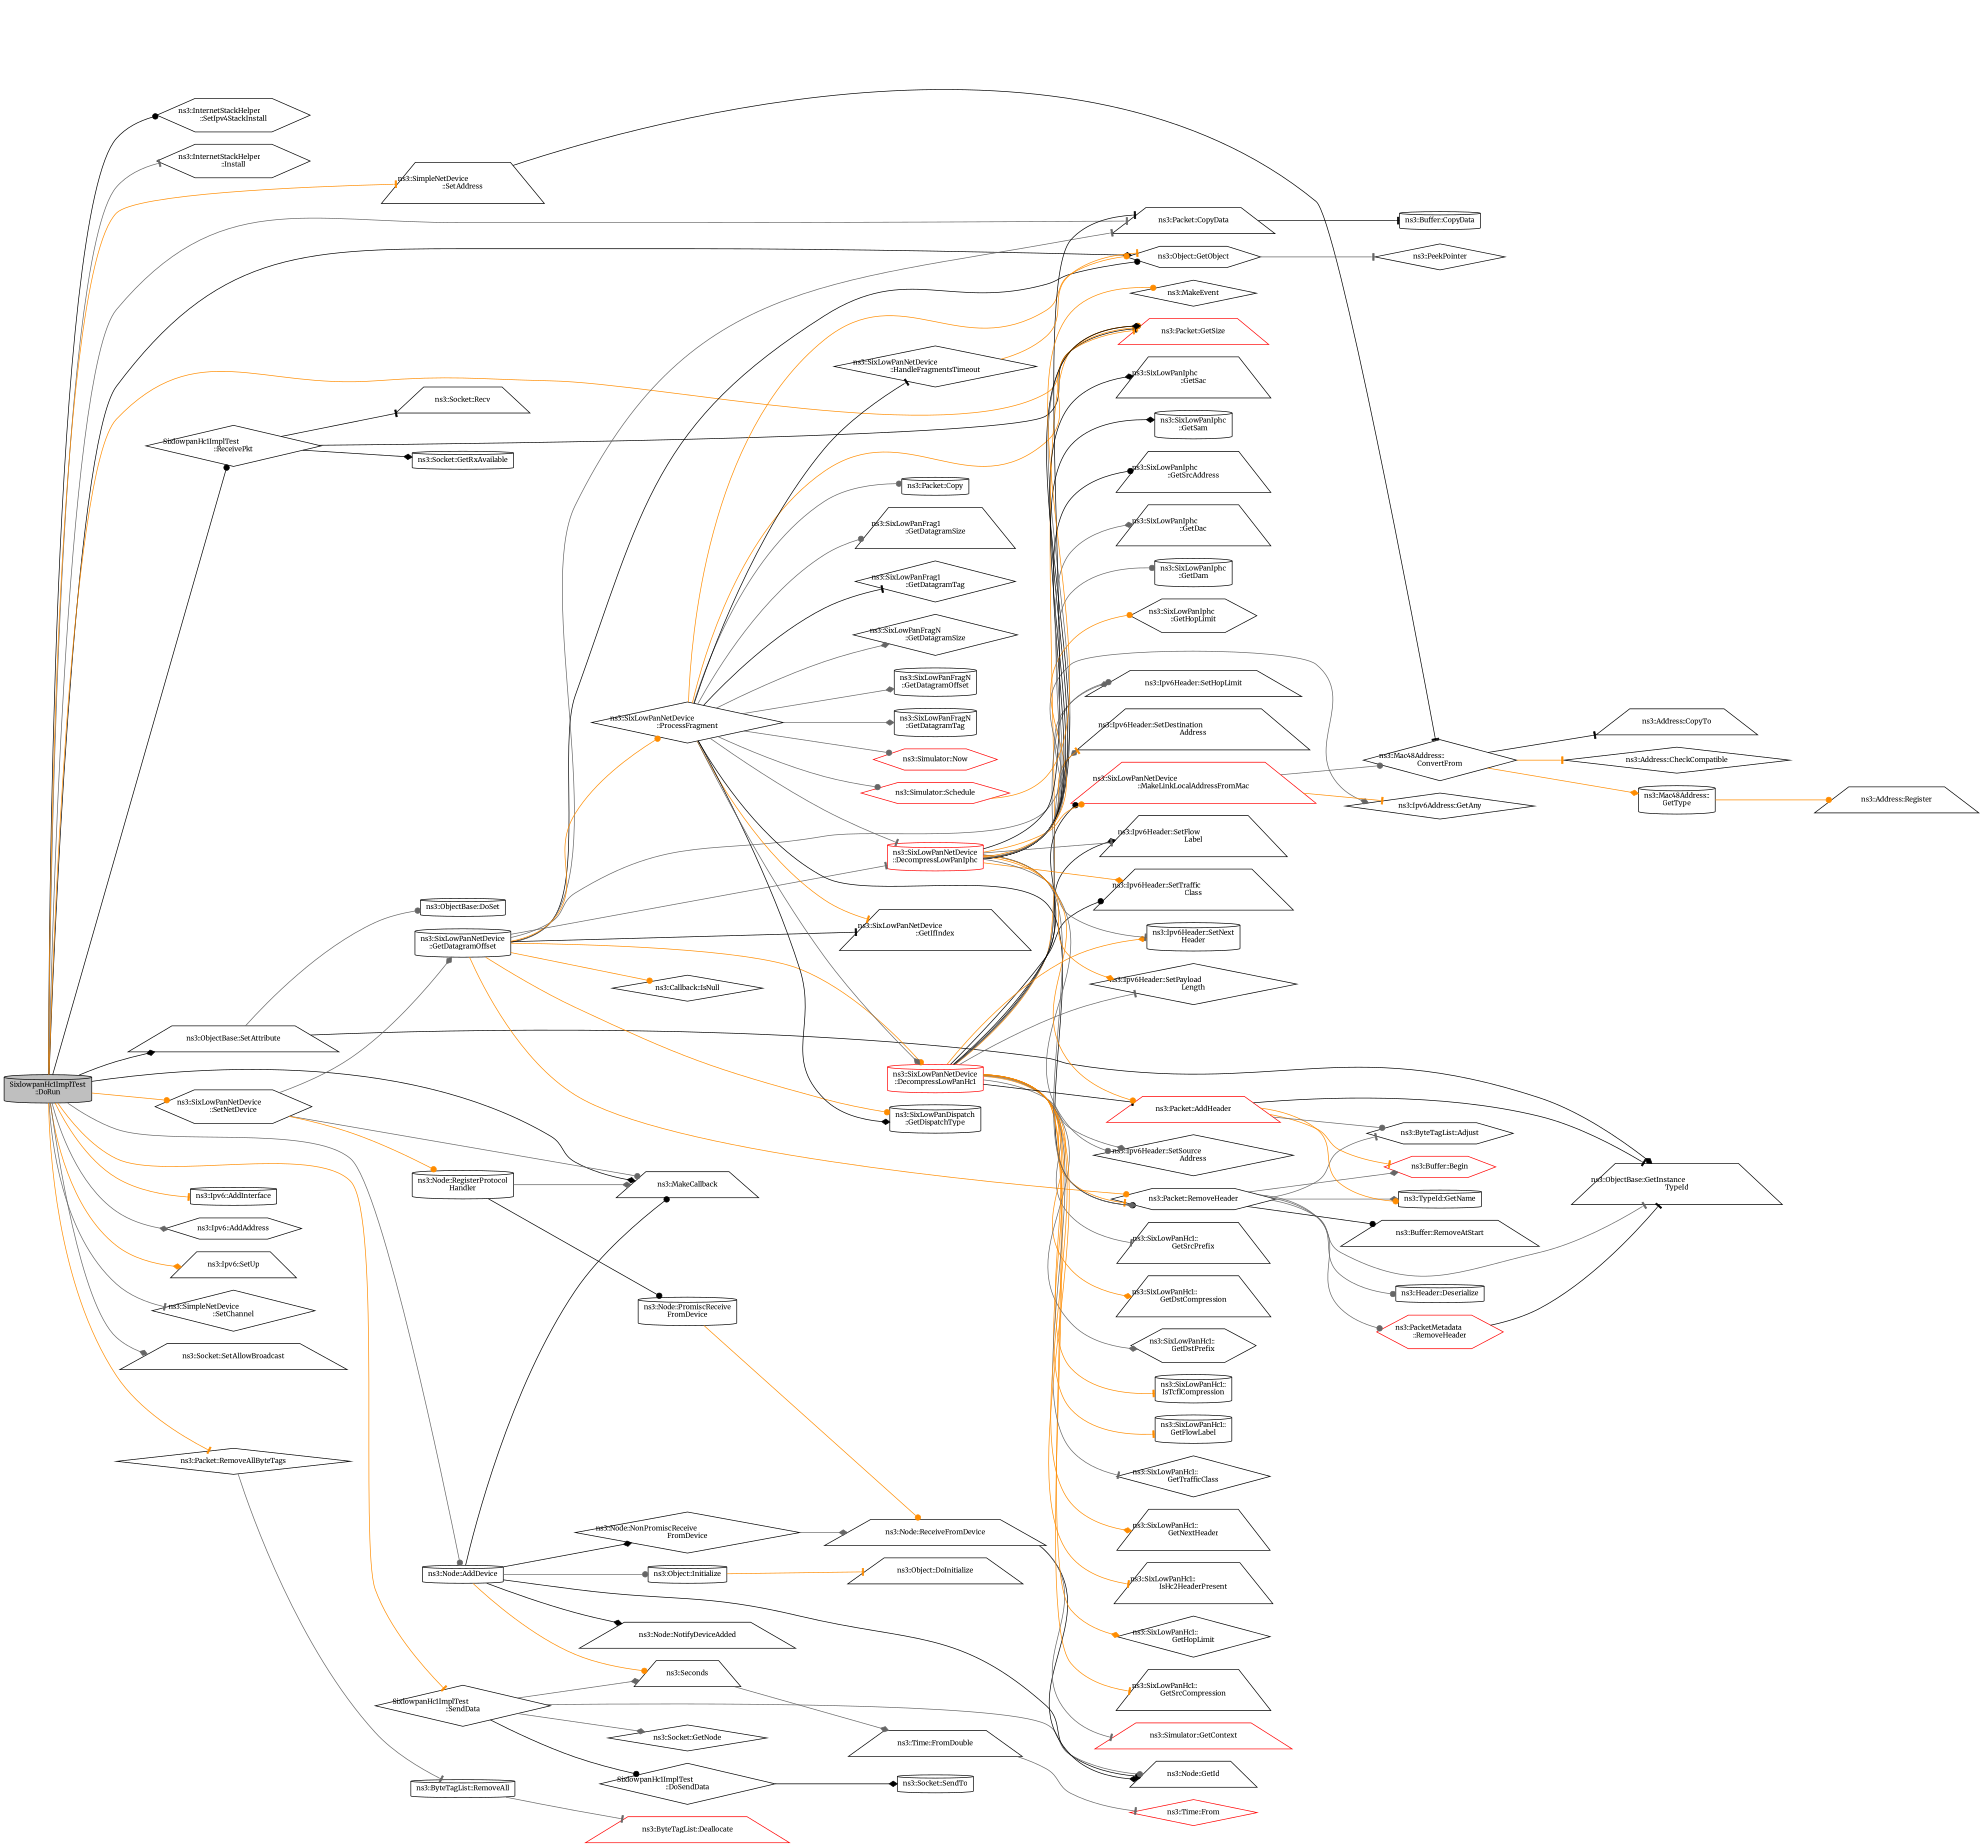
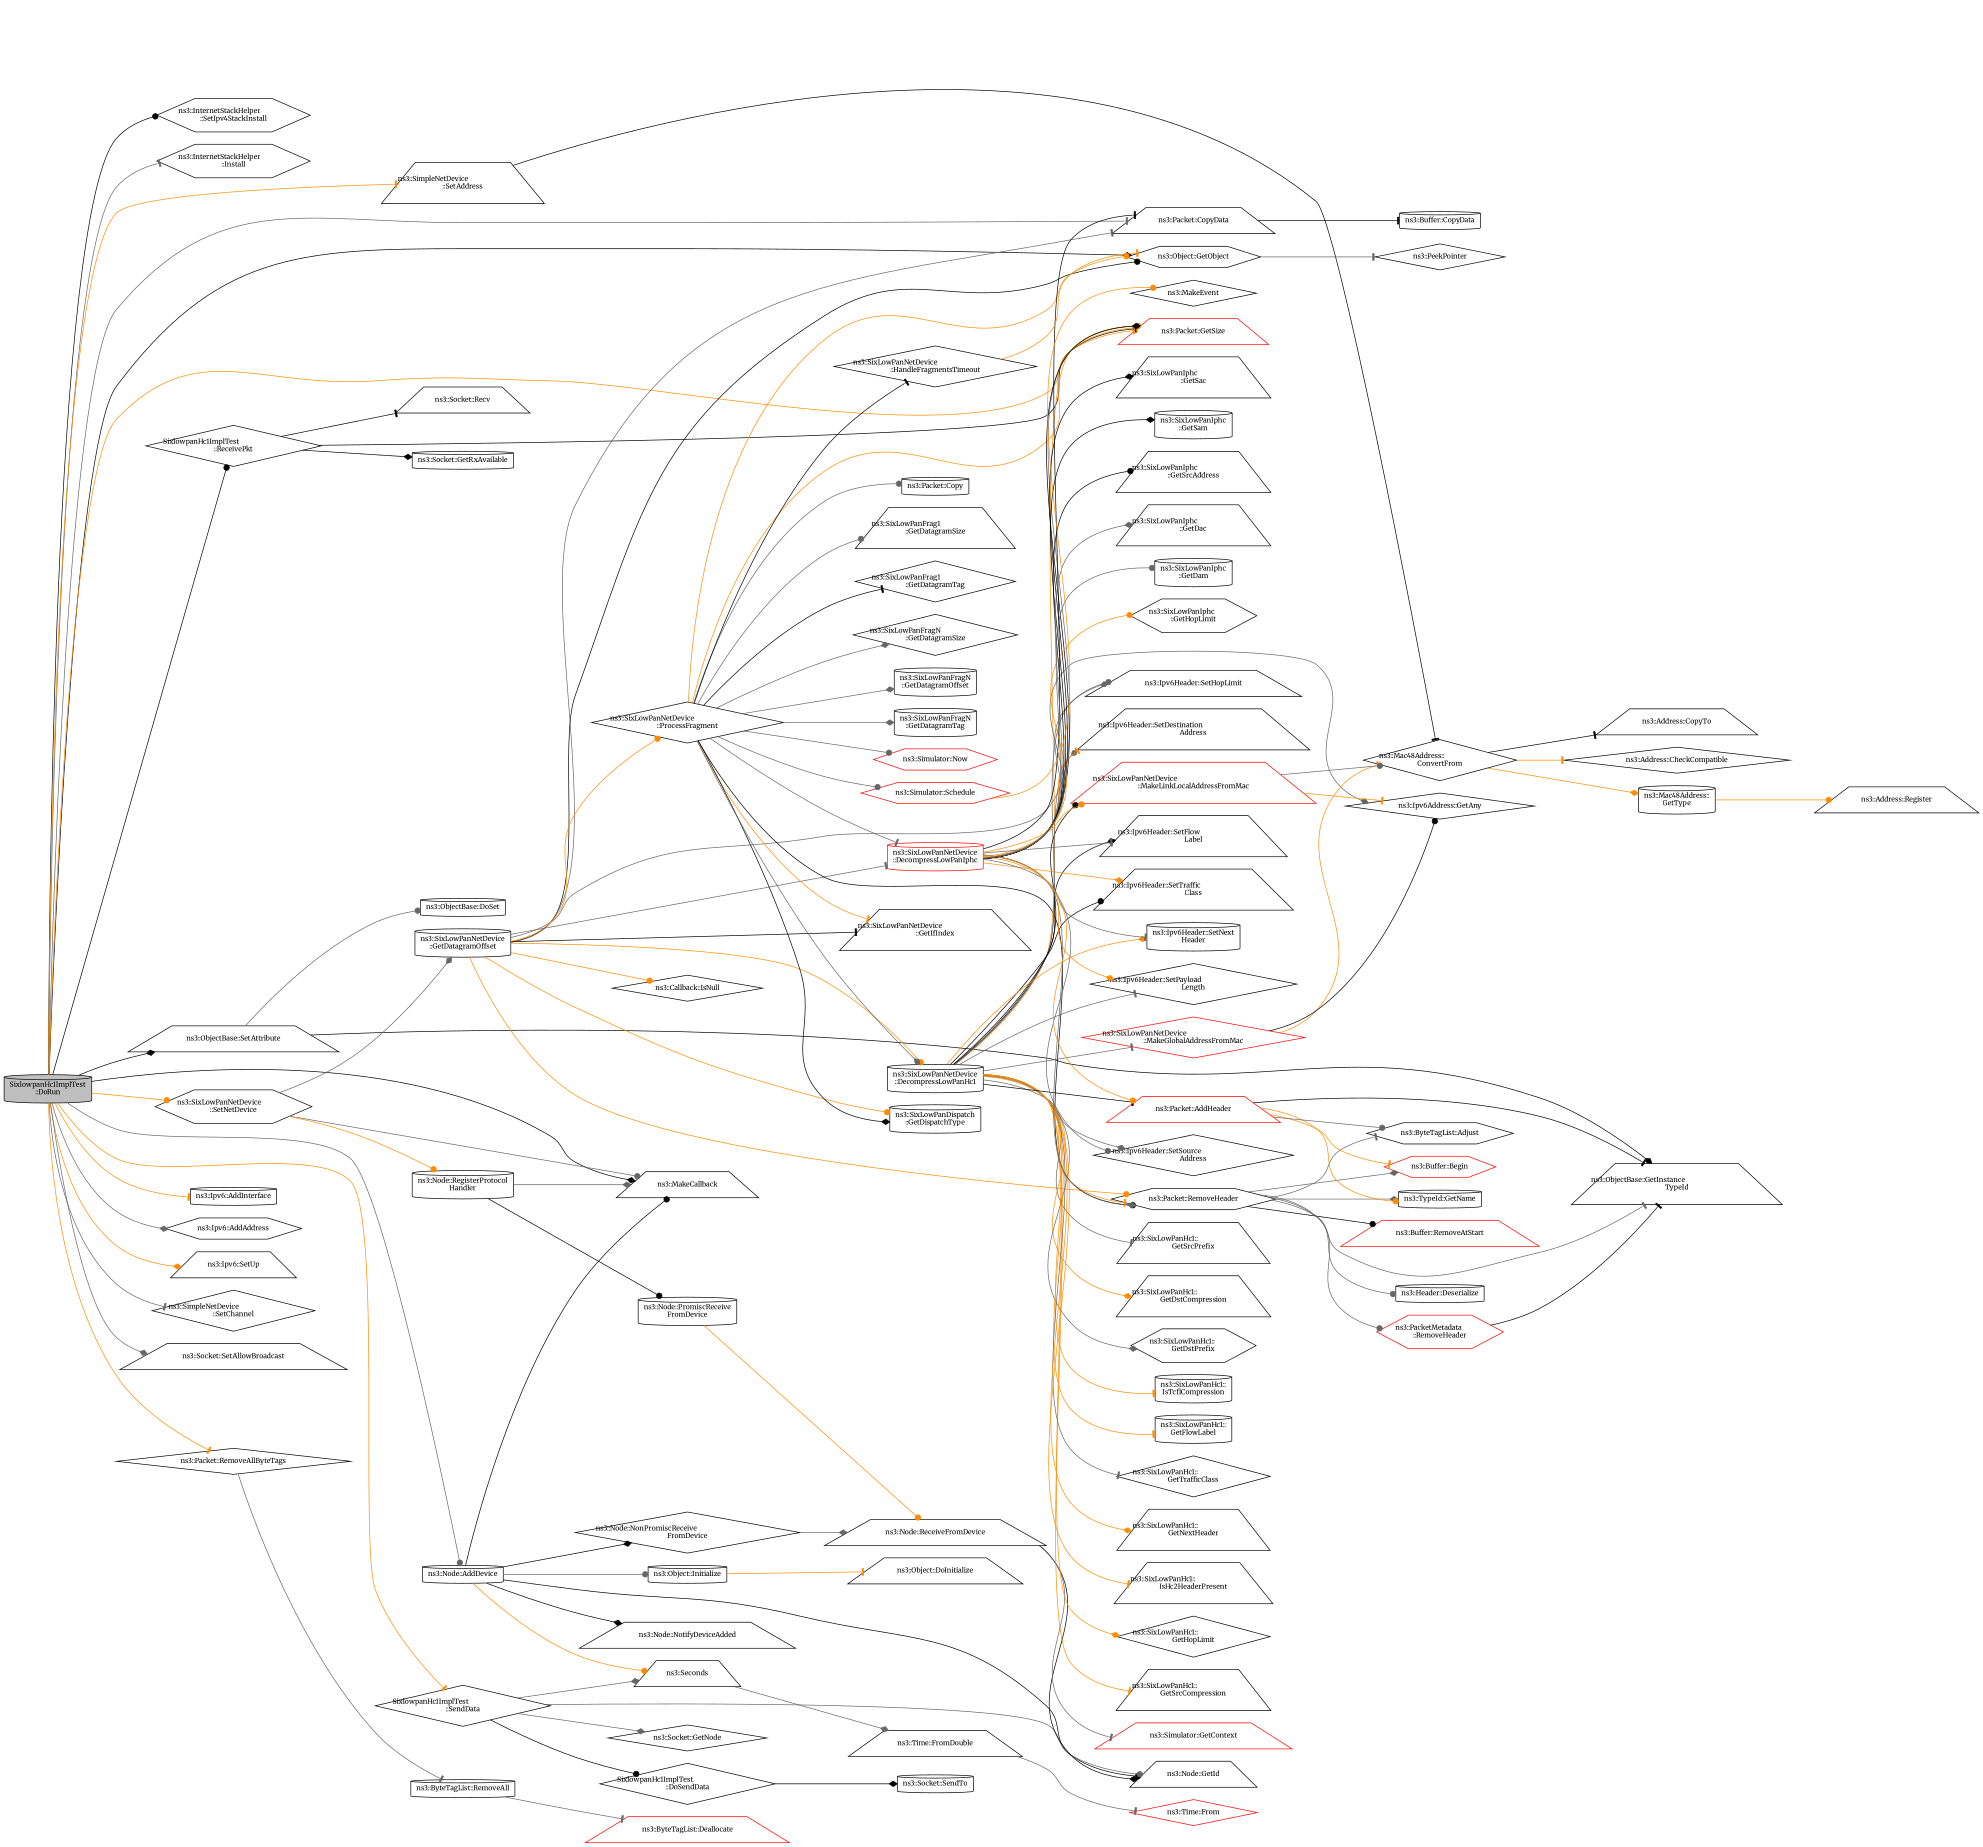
none -> (1193, 1037)
(935, 1079) -> (935, 1079)
(1440, 1233) -> (1440, 1233)
